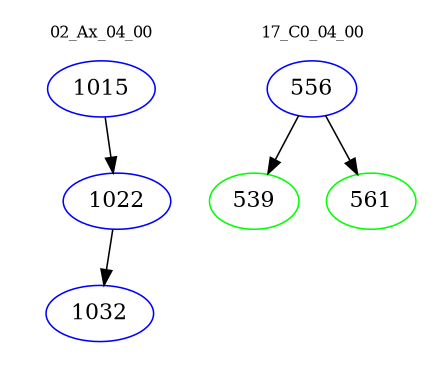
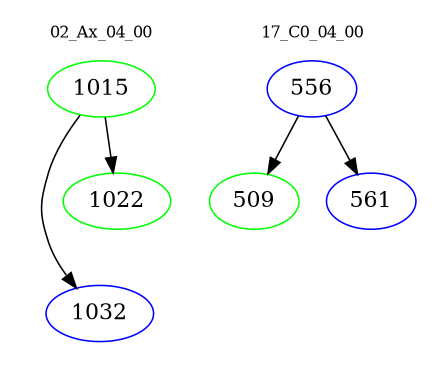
(101, 89) -> (101, 89)
(117, 201) -> (117, 201)
(254, 201) -> (254, 201)
(371, 201) -> (371, 201)
(110, 250) -> (43, 194)
